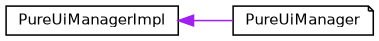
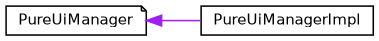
(213, 21) -> (181, 21)
